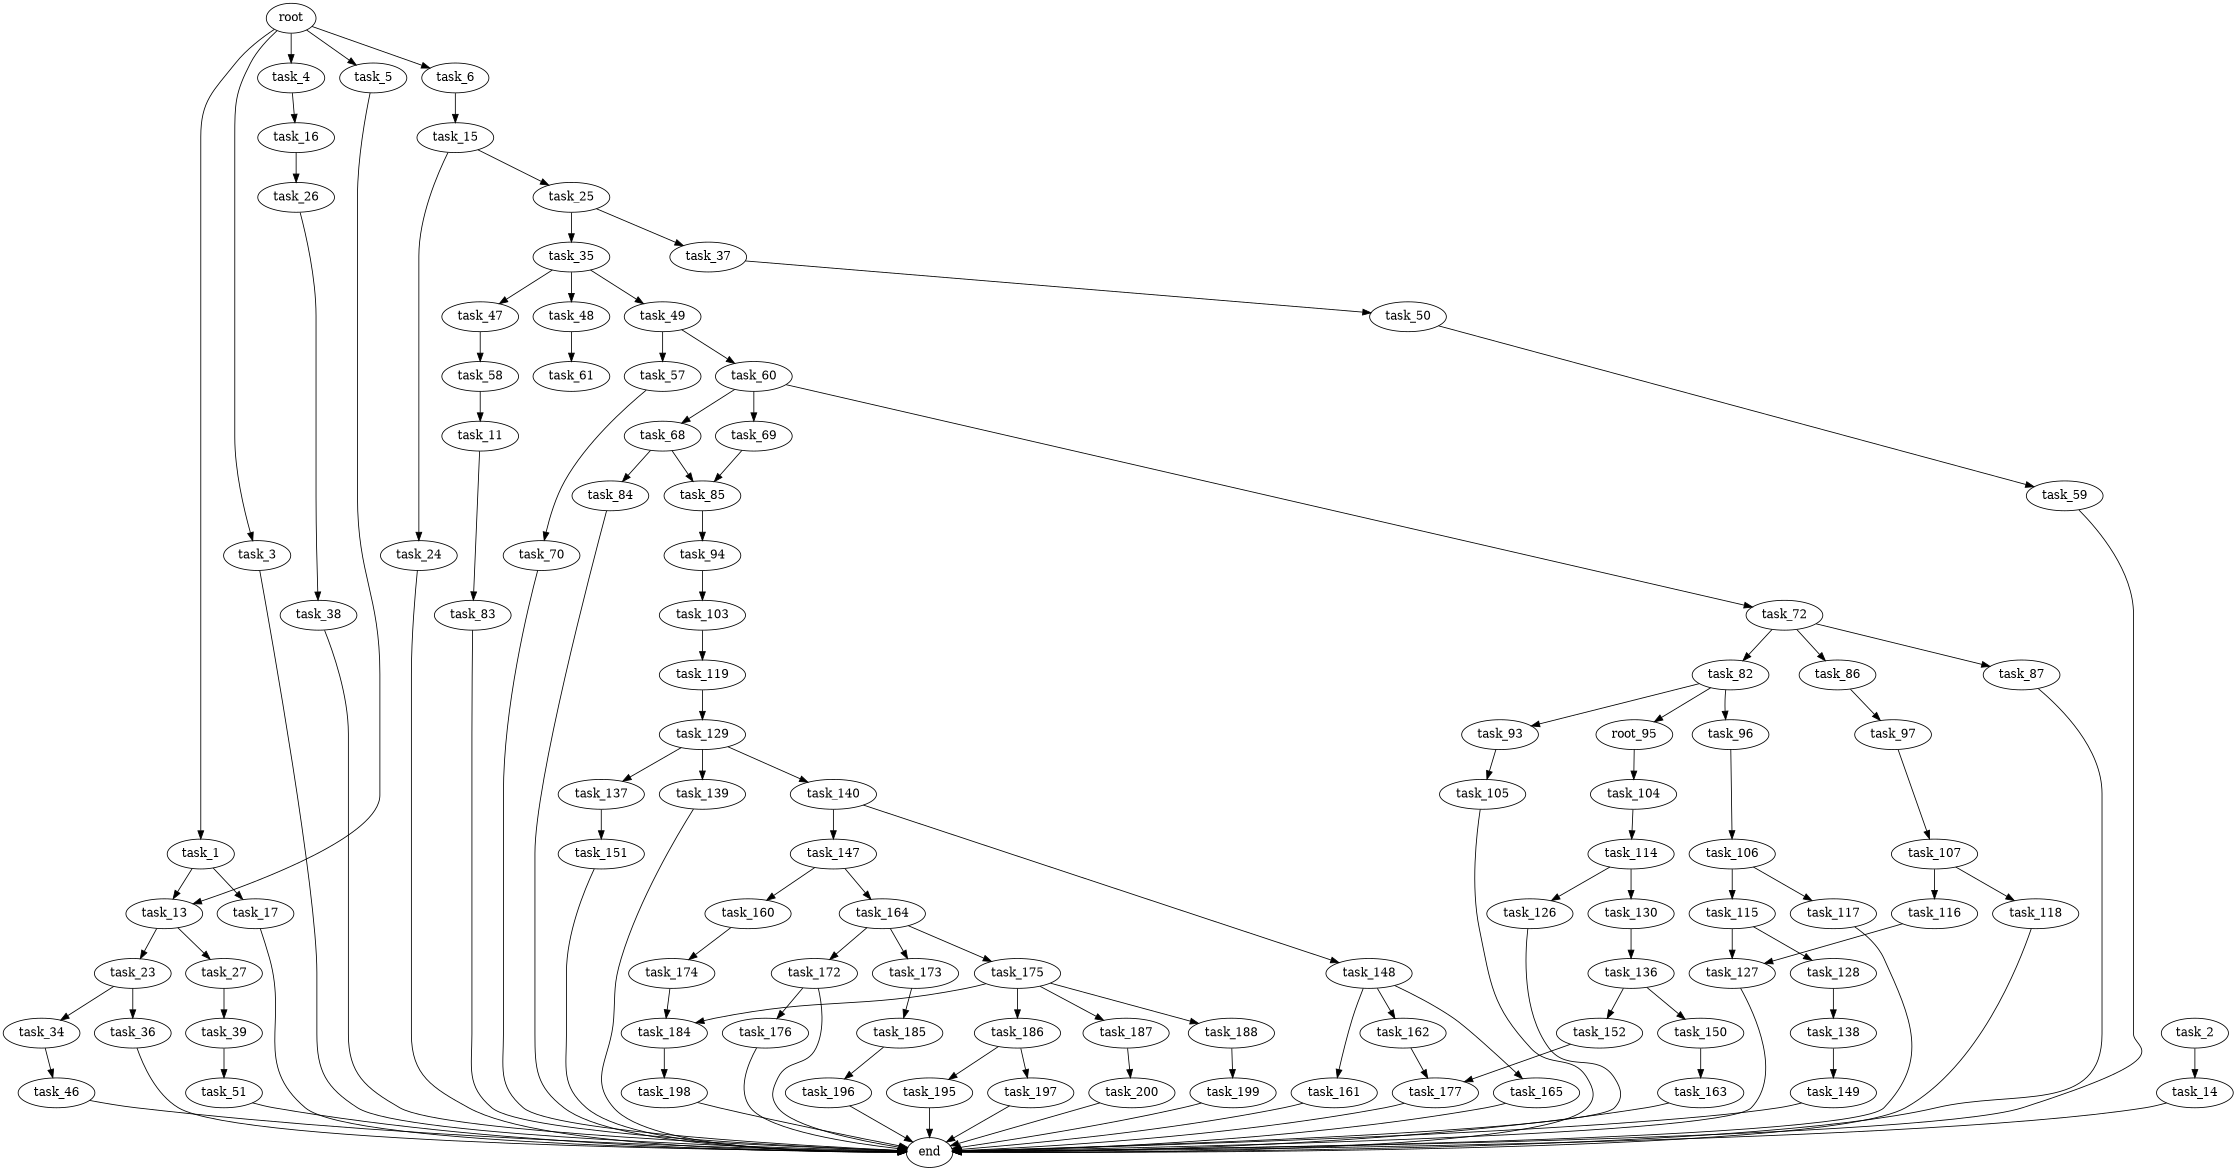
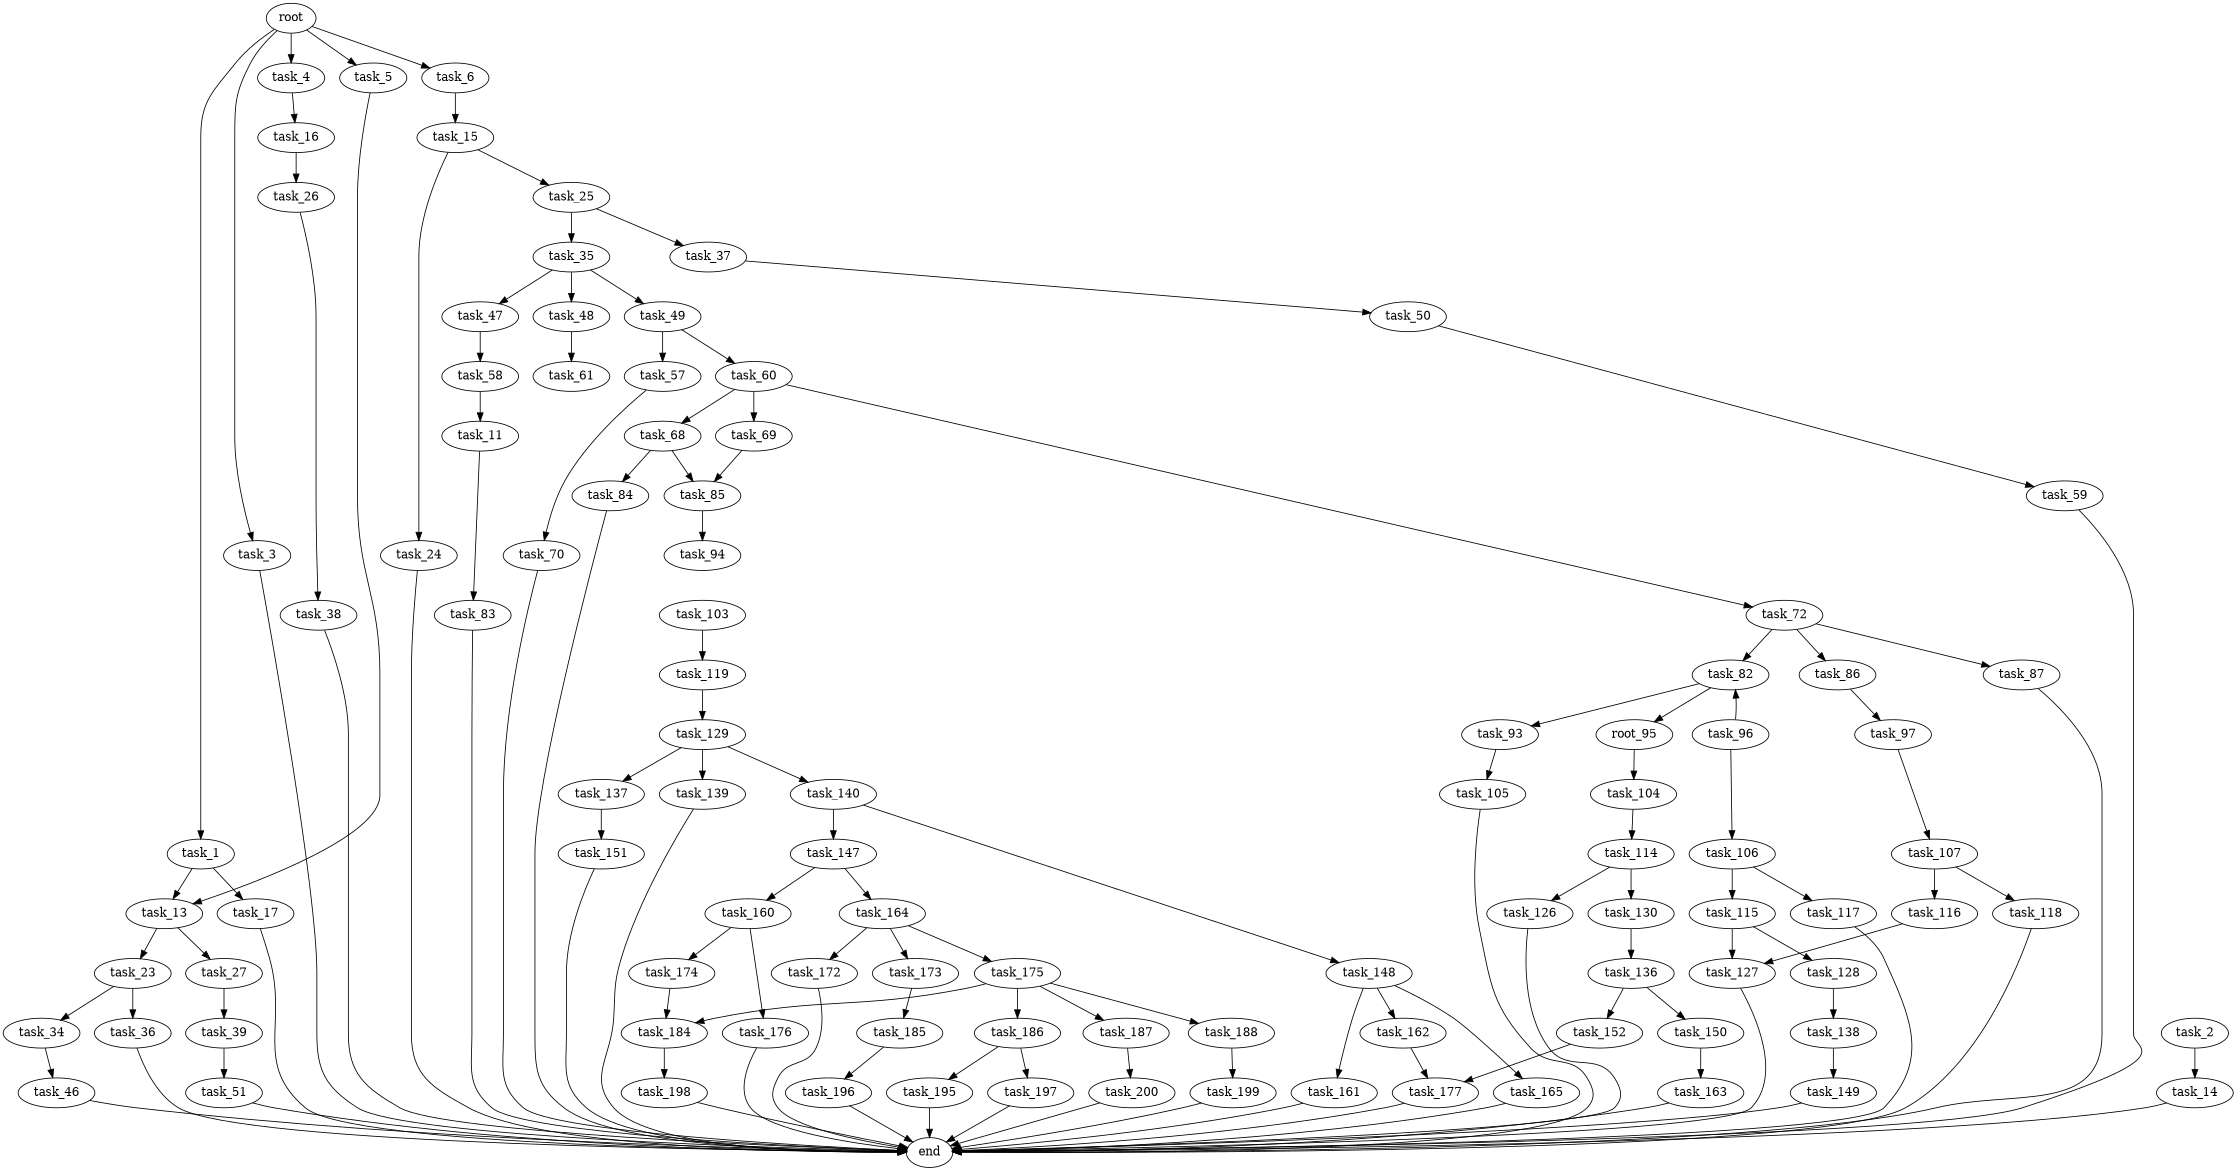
(702, 581) -> none
(1725, 700) -> (1736, 709)
(793, 1000) -> (756, 969)
